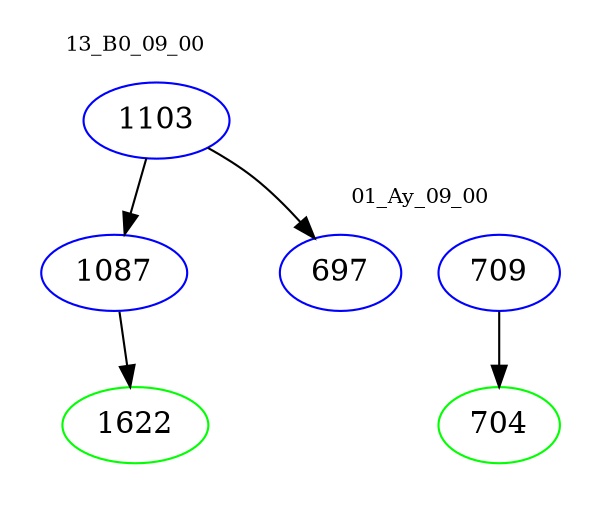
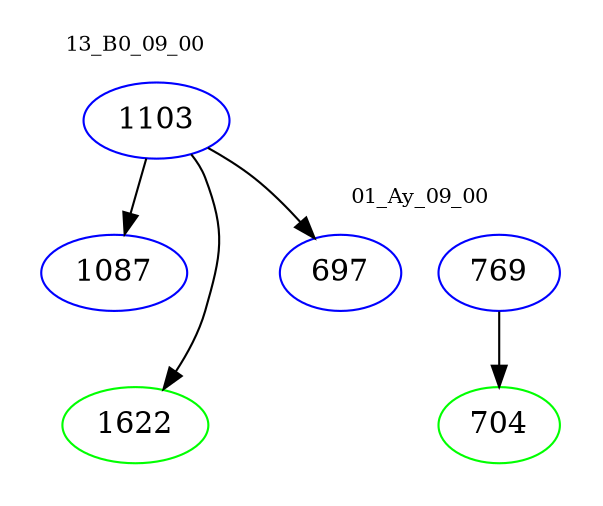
(499, 273) -> (499, 273)
(123, 339) -> (217, 264)
